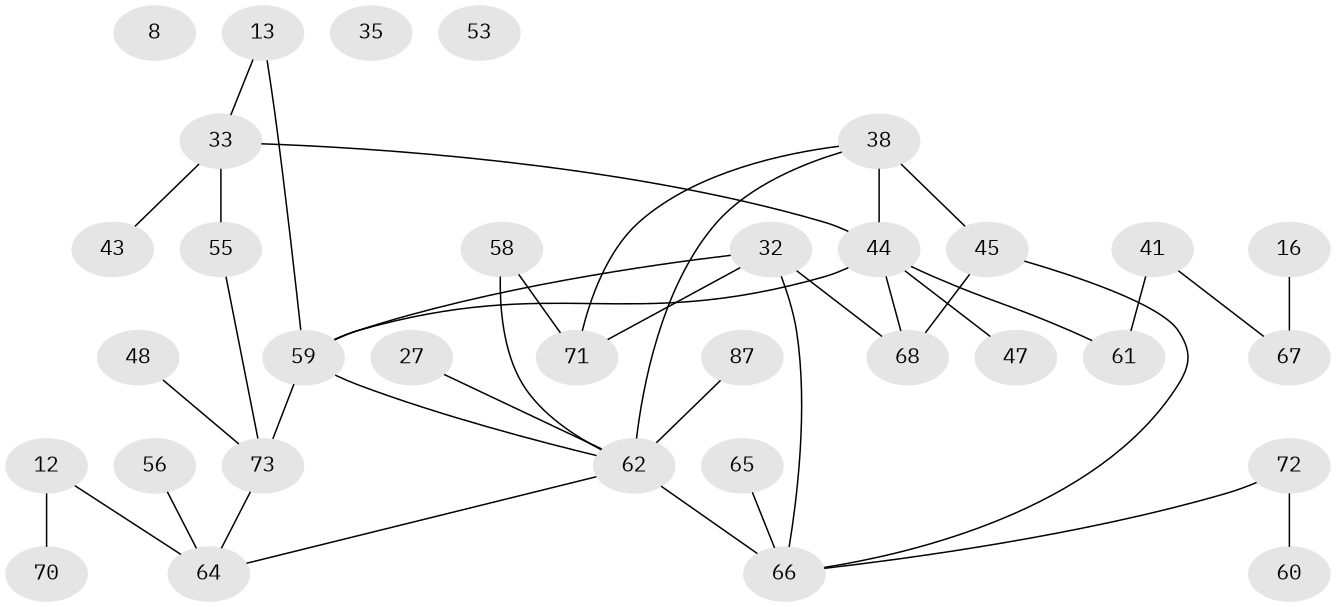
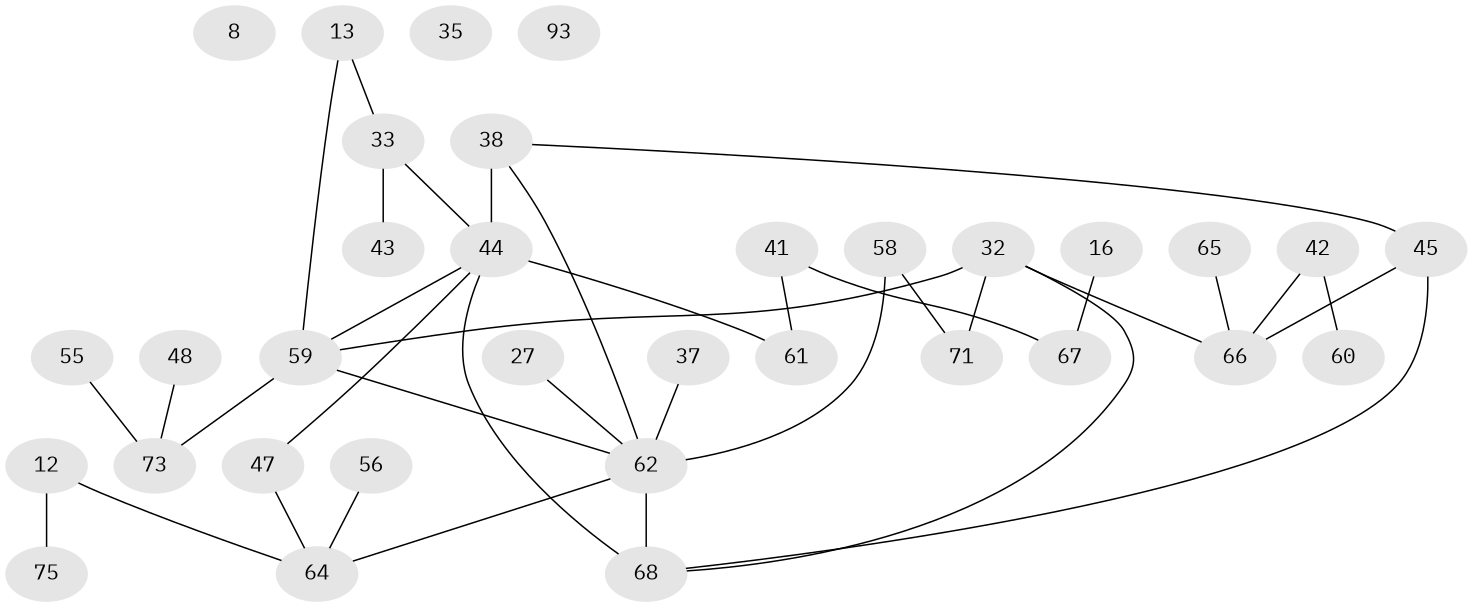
(479, 33) -> (559, 33)
(221, 196) -> none
(670, 200) -> none
(742, 358) -> (688, 358)
(1289, 466) -> (1318, 249)
(236, 520) -> (290, 520)
(709, 520) -> (646, 520)
(47, 574) -> (47, 574)
